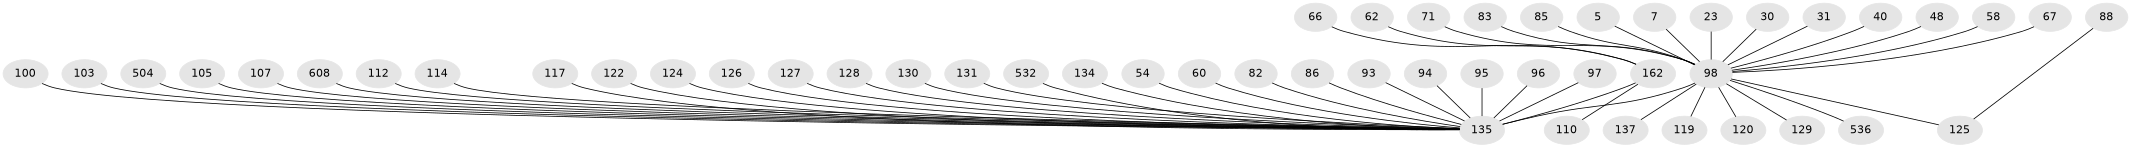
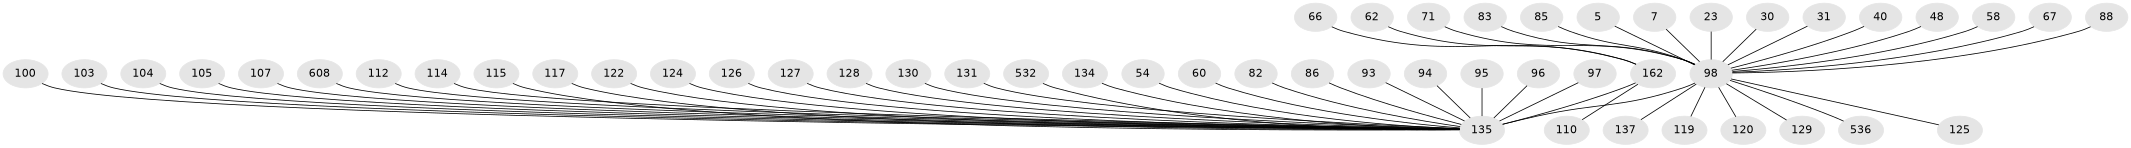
(143, 74) -> (143, 74)
none -> (496, 74)
(2033, 74) -> (1913, 62)
